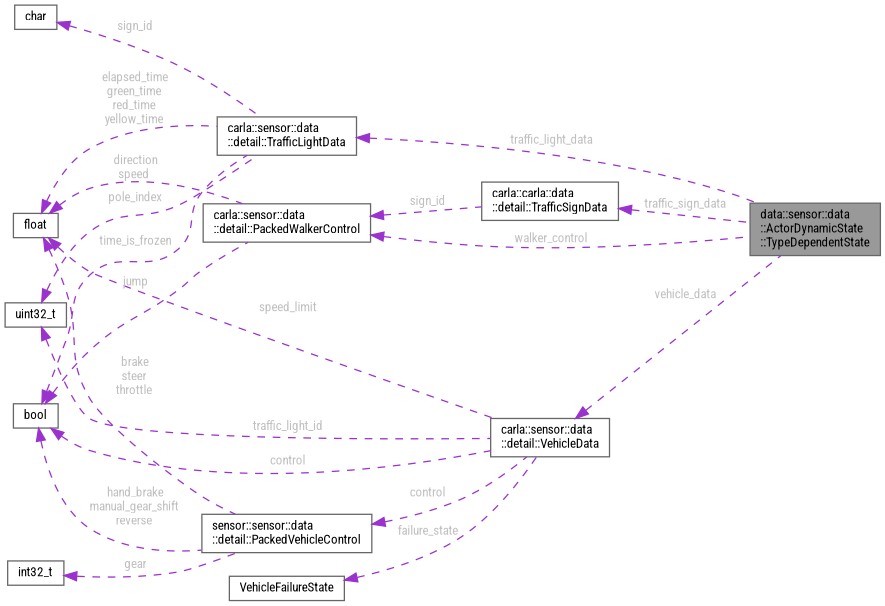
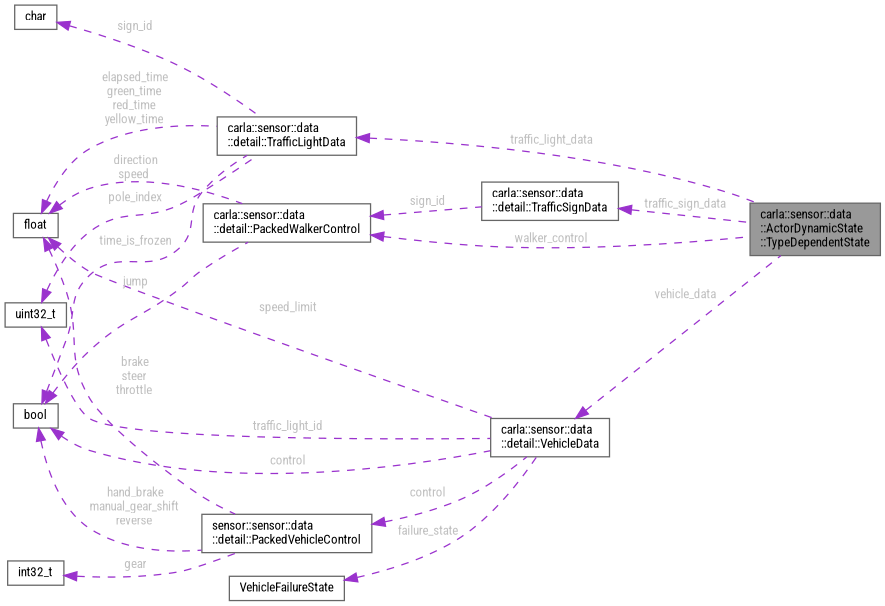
(550, 201) -> (550, 201)
(815, 229) -> (815, 229)
